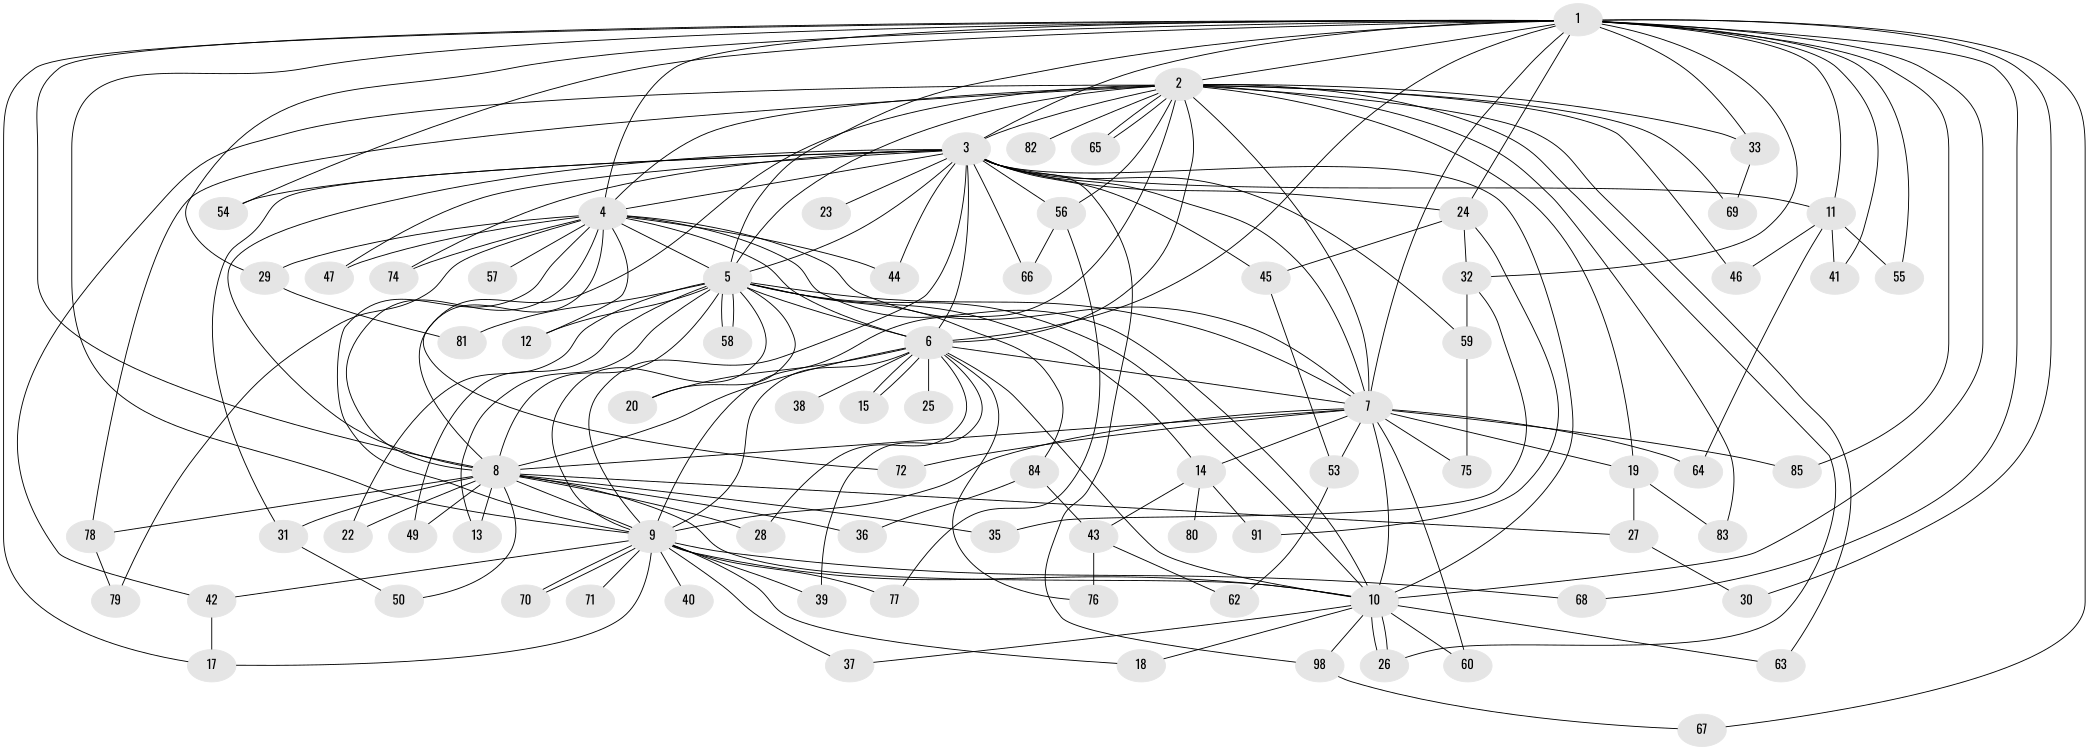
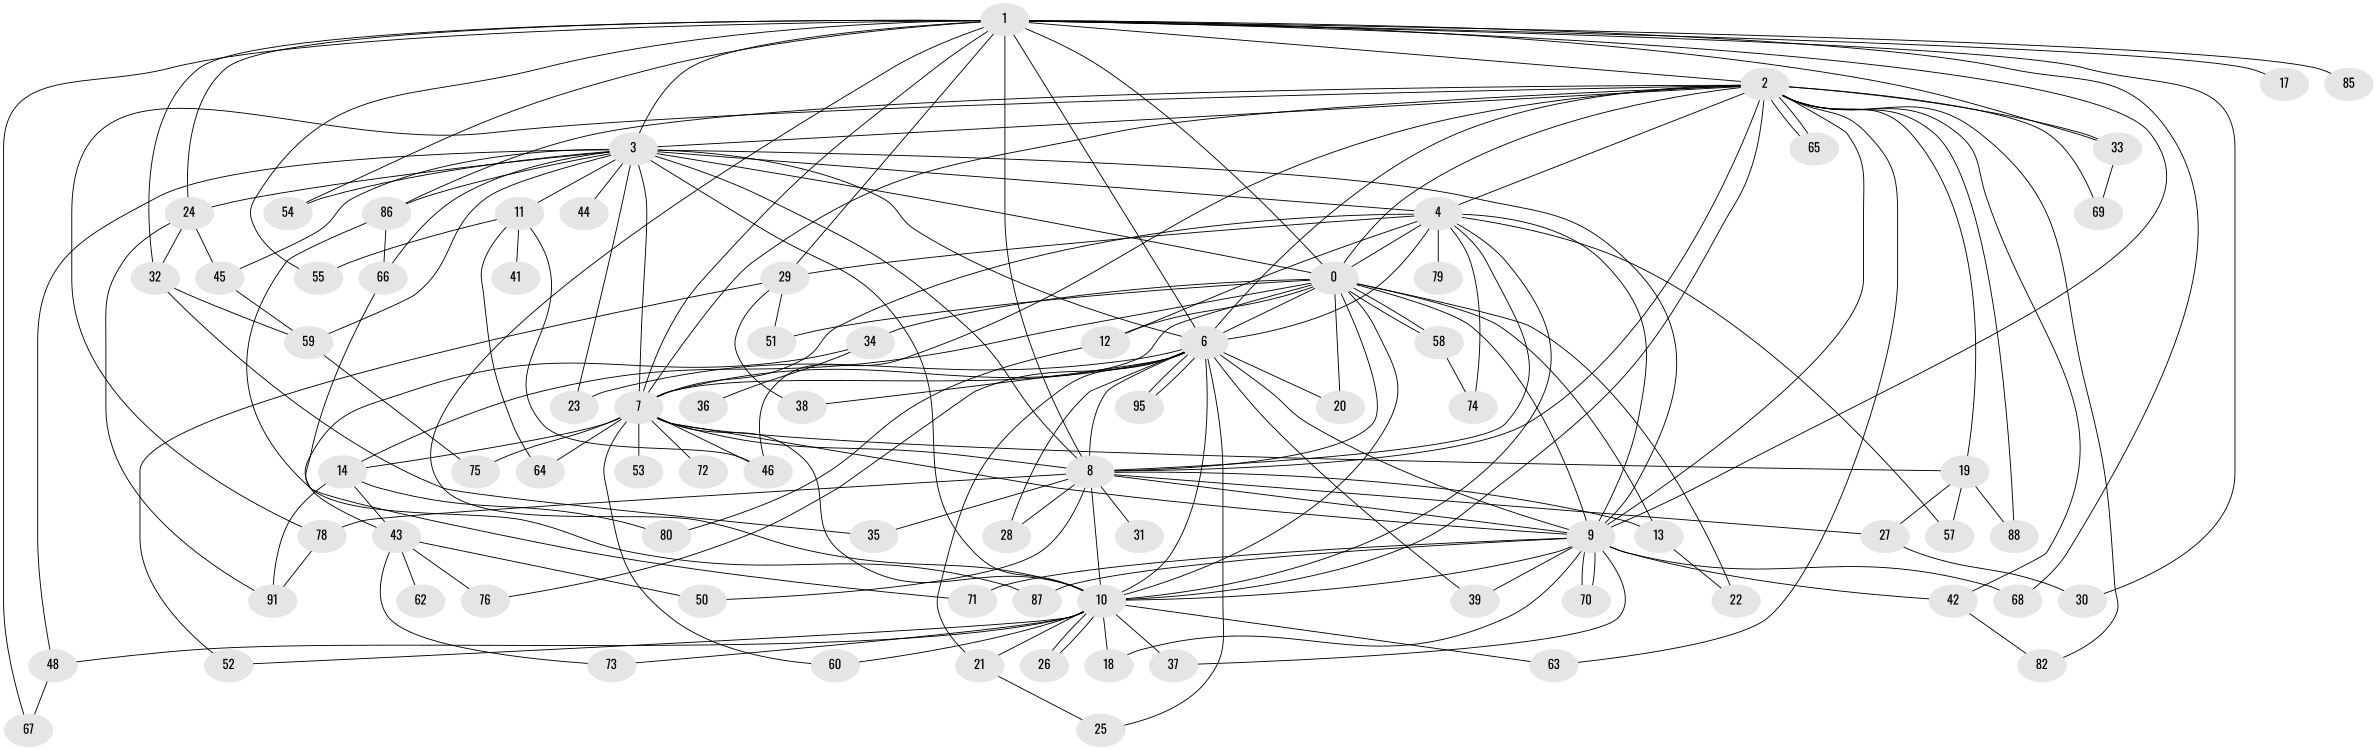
(1037, 28) -> none
(1795, 55) -> none
(1826, 61) -> none
(669, 176) -> (1456, 375)
(281, 200) -> none
(1061, 214) -> (387, 214)
(752, 237) -> none
(329, 278) -> none
(728, 278) -> (1334, 278)
(462, 343) -> (772, 343)
none -> (735, 349)
none -> (946, 369)
(1302, 379) -> (266, 311)
(1757, 381) -> (1548, 446)
(864, 407) -> (1139, 407)
(533, 414) -> none
none -> (881, 430)
(1642, 441) -> (703, 440)
(1034, 472) -> (870, 343)
(680, 501) -> none
none -> (1957, 504)
(410, 508) -> (1708, 578)
(413, 537) -> none
(1723, 537) -> (2014, 537)
none -> (524, 540)
(1296, 544) -> none
(102, 565) -> (297, 569)
(341, 569) -> (549, 569)
(689, 601) -> none
(895, 601) -> (1037, 601)
(212, 634) -> (1998, 633)
(468, 656) -> none
none -> (229, 666)
none -> (612, 666)
none -> (980, 666)
(1320, 666) -> (53, 666)
